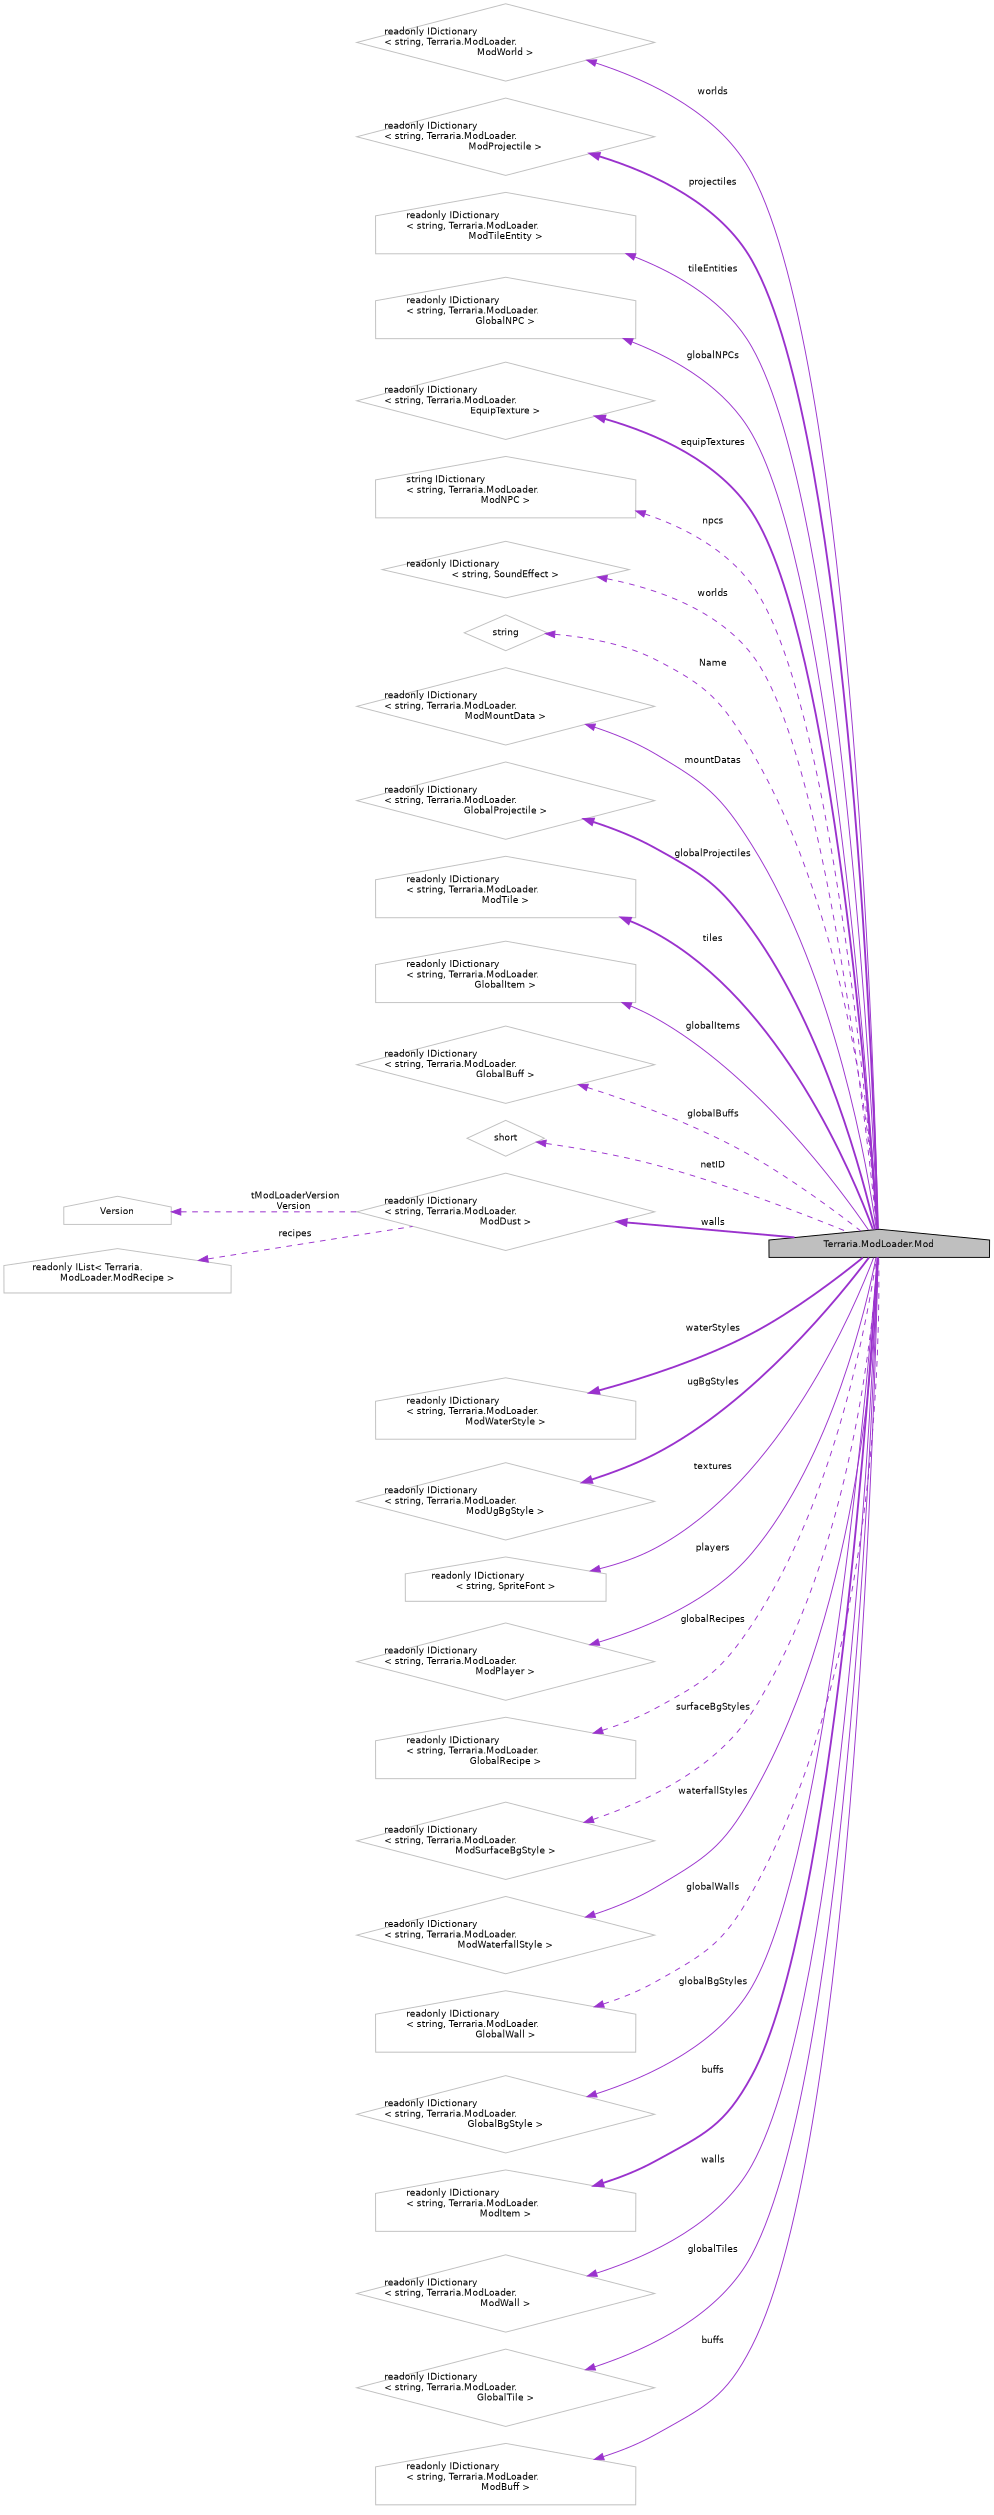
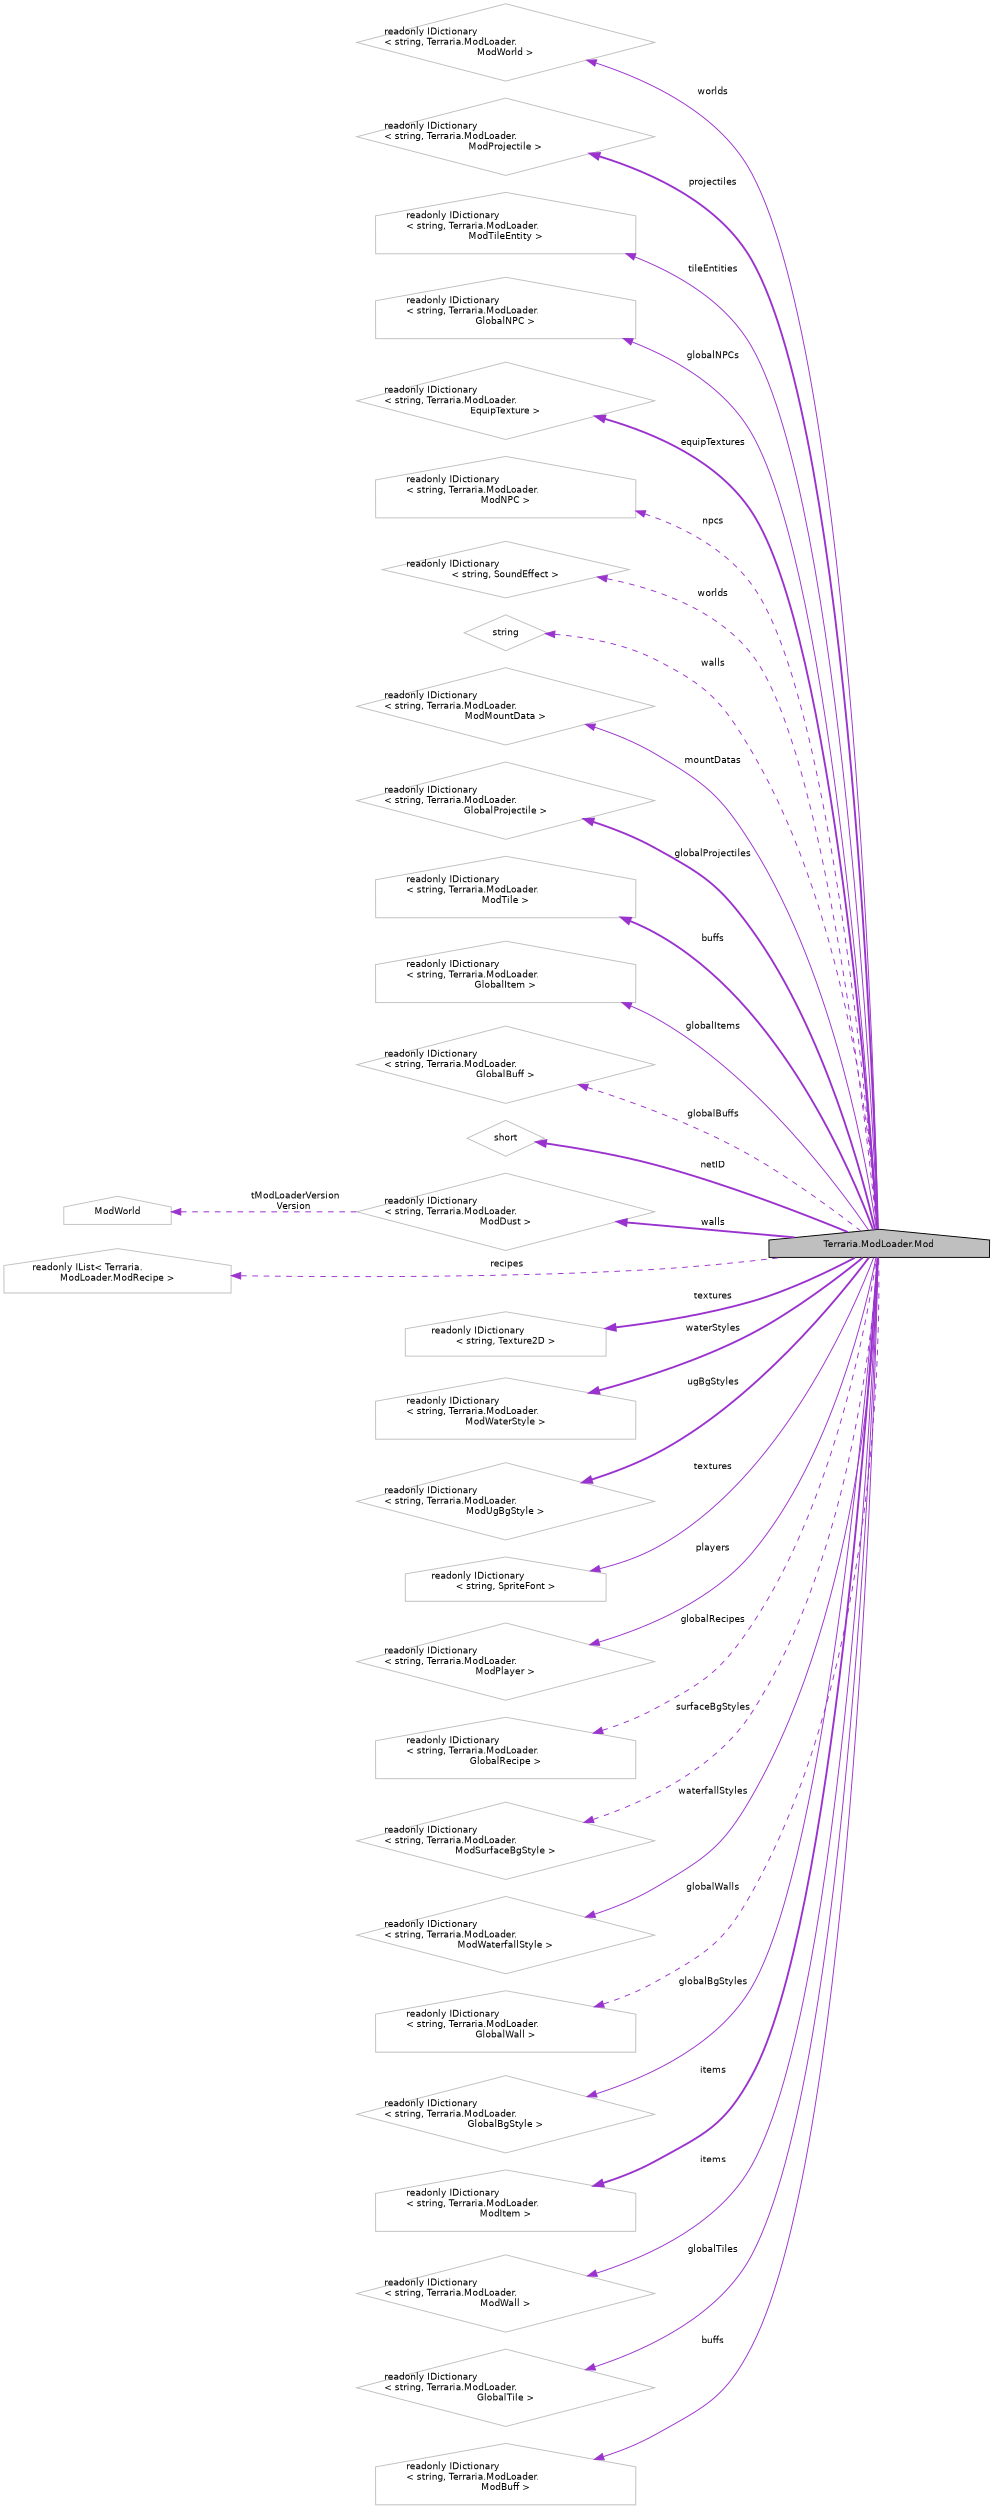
(506, 490) -> (506, 490)
(712, 663) -> (712, 663)
(712, 939) -> (712, 939)
(700, 1178) -> (700, 1178)
(118, 1212) -> (118, 1212)
(310, 1243) -> (512, 1275)
none -> (506, 1336)
(712, 2070) -> (712, 2070)
(712, 2160) -> (712, 2160)
